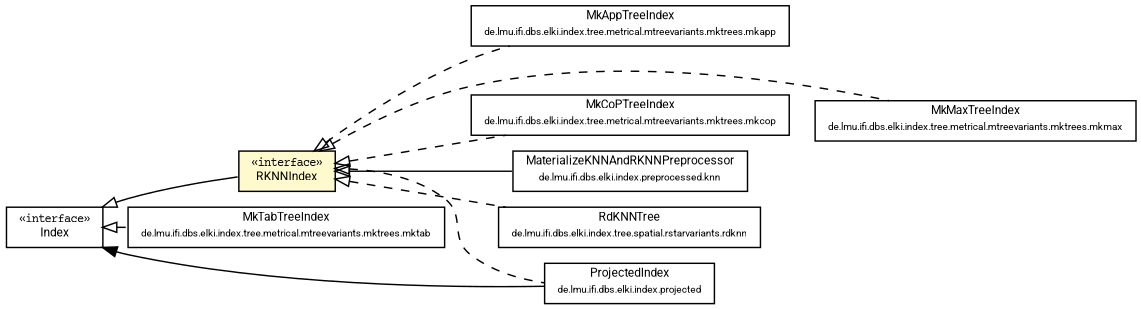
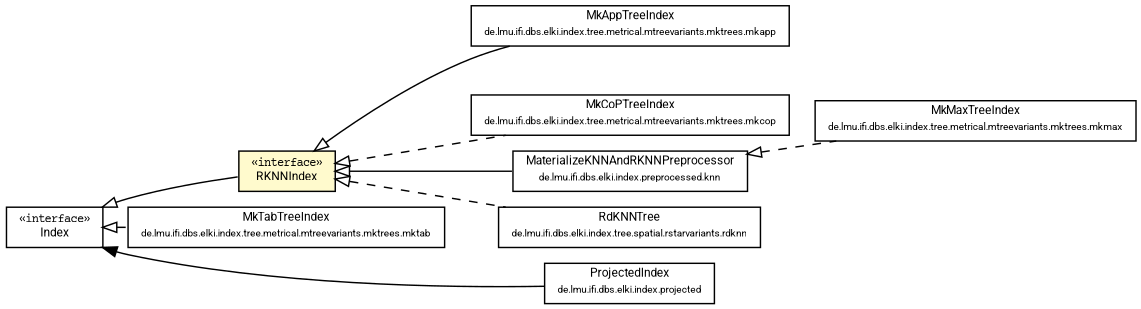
(606, 72) -> (799, 147)
(414, 86) -> (414, 86)
(456, 216) -> none
